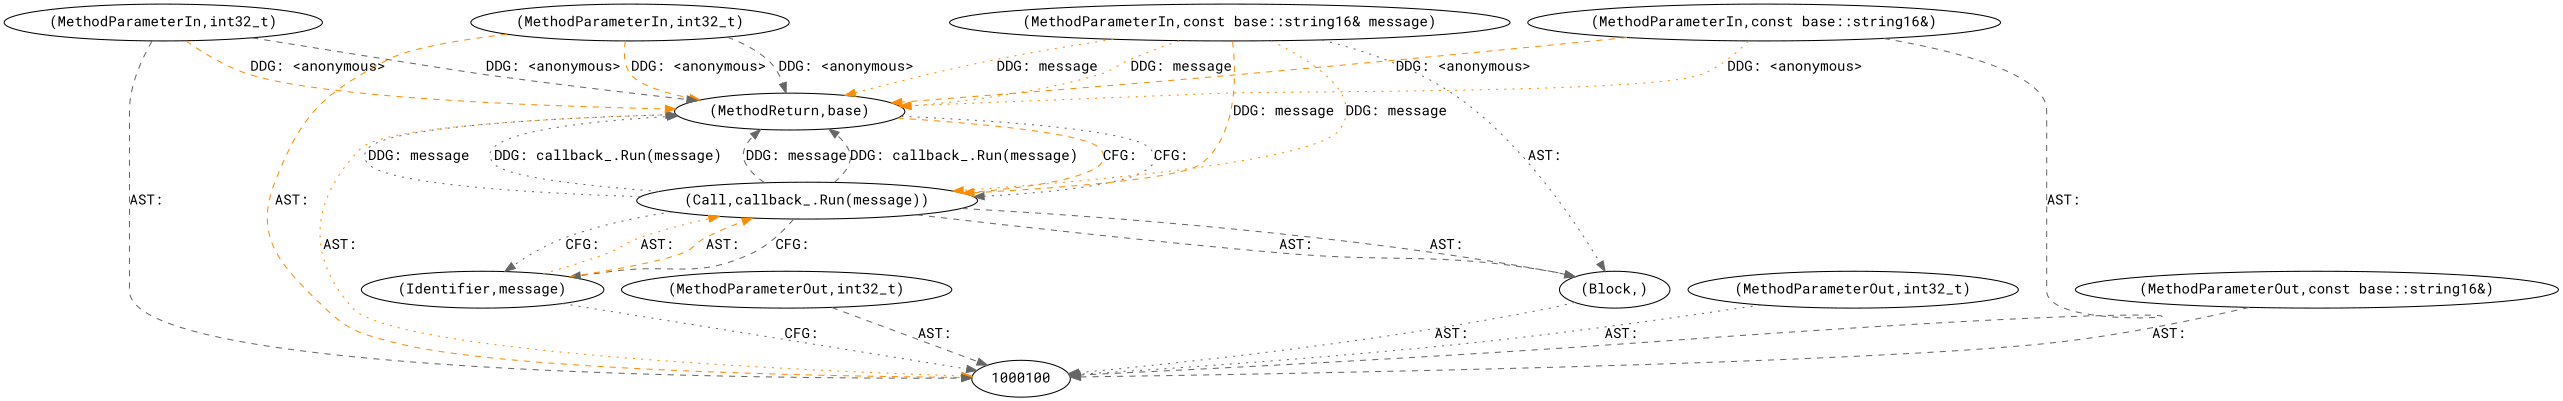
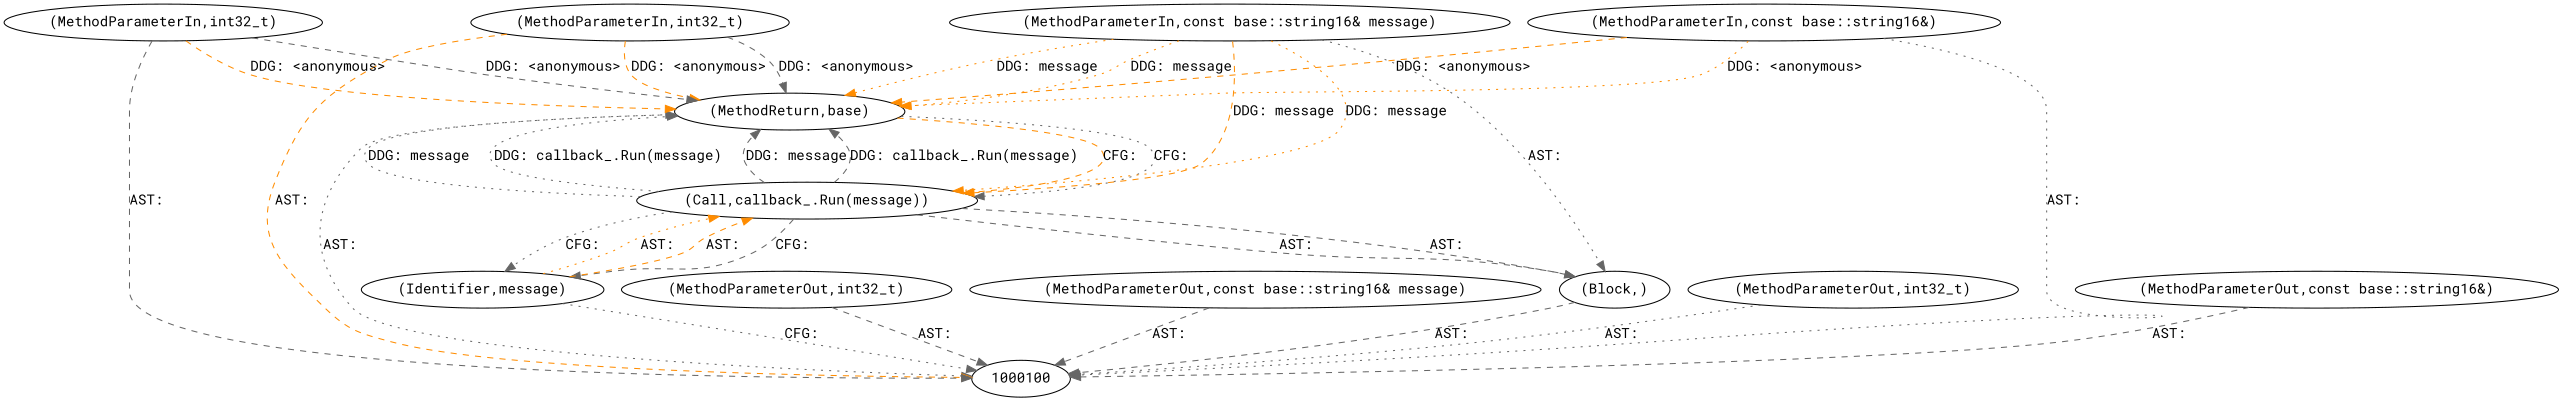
none -> (1255, 290)
(1865, 328) -> (1865, 328)
(407, 329) -> (407, 329)
(1328, 344) -> (1328, 344)
